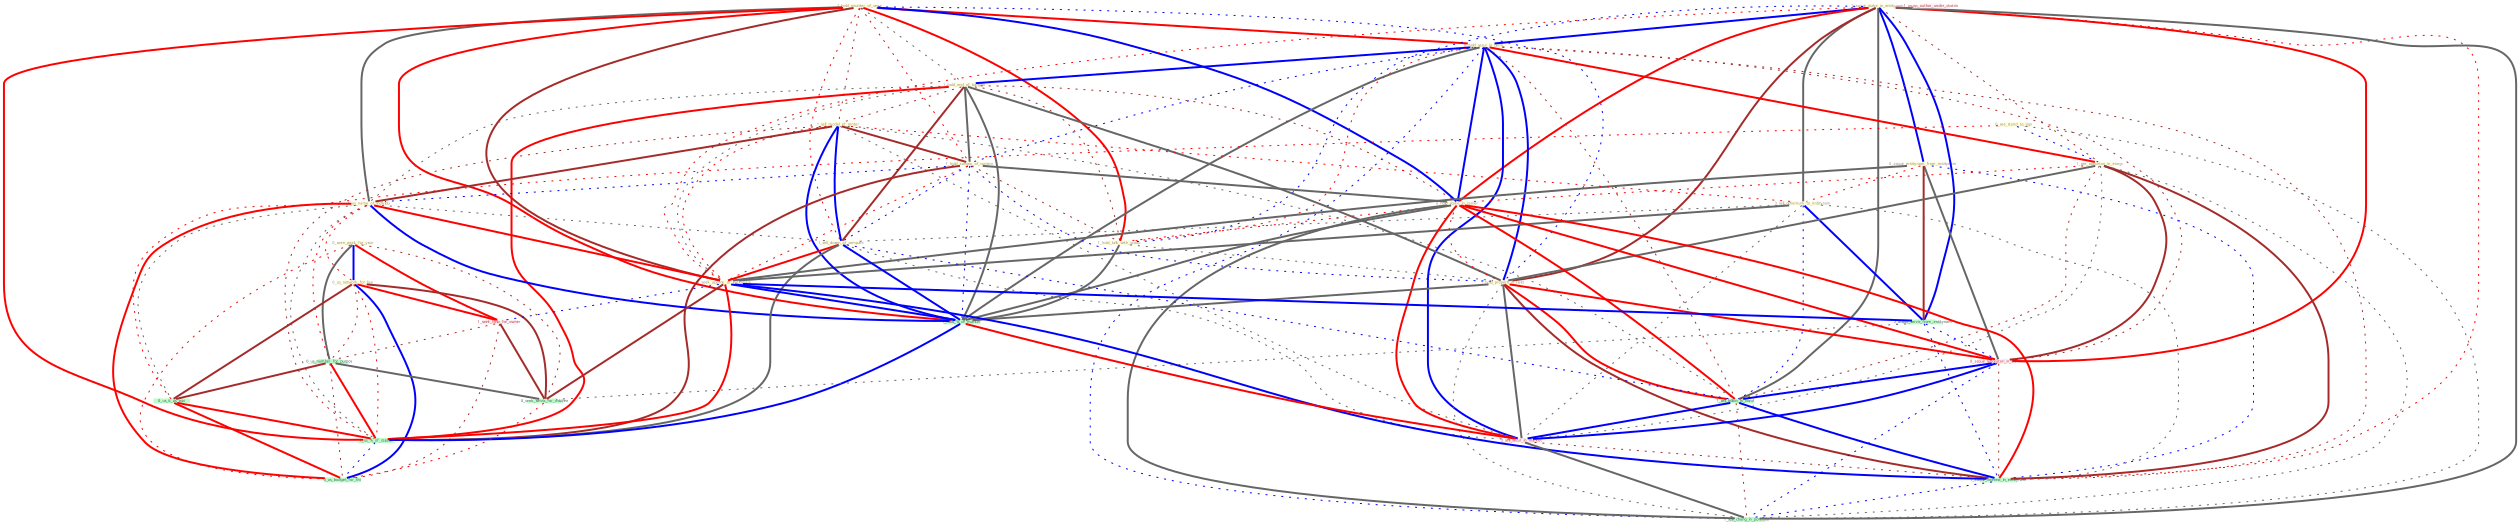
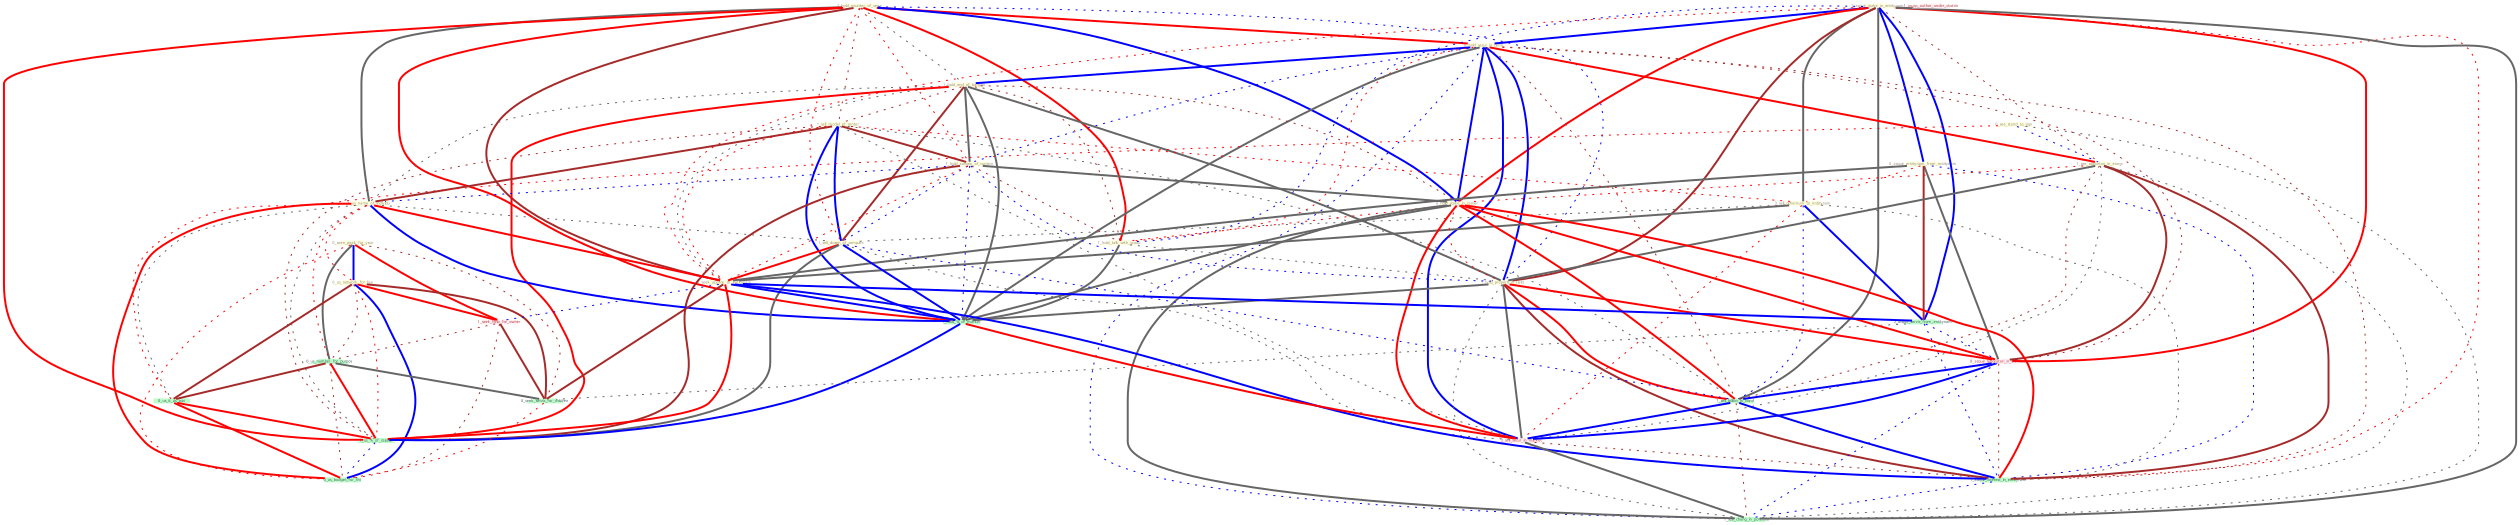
(1663, 322) -> (1663, 322)
